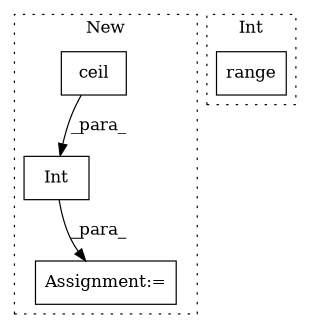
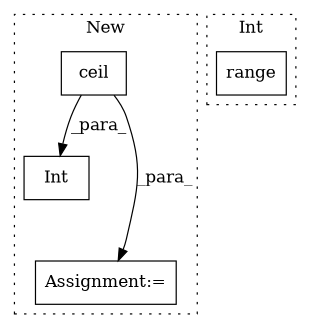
(66, 227) -> (137, 171)
